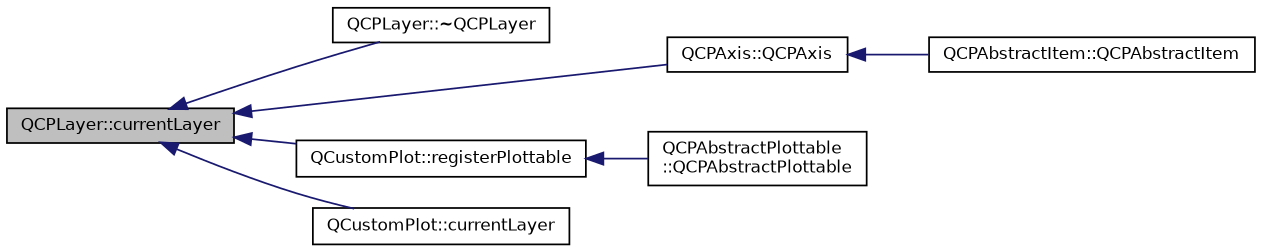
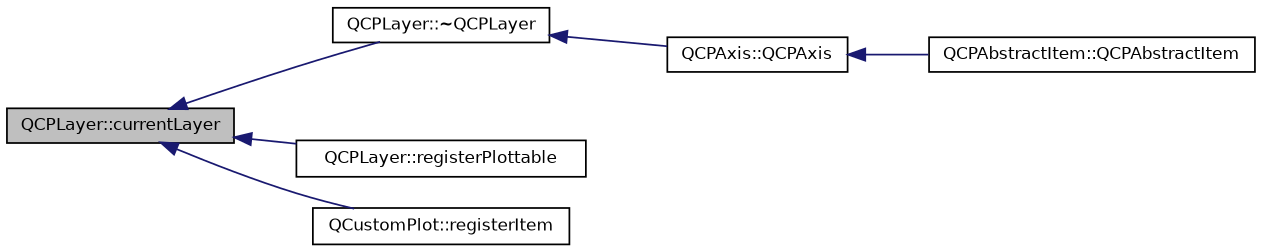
(459, 88) -> (617, 42)
(441, 159) -> (441, 159)
(757, 159) -> none
(441, 226) -> (441, 226)
